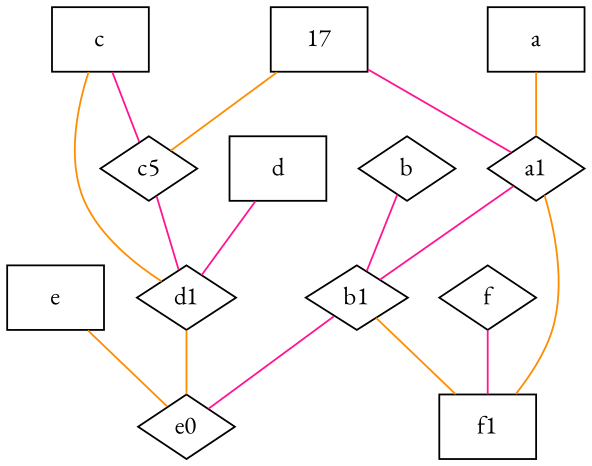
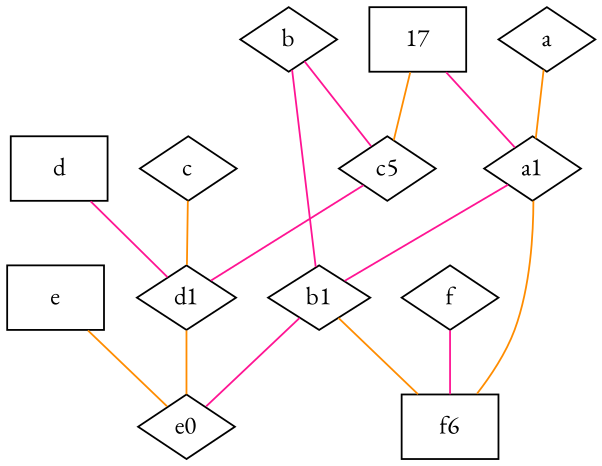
(100, 39) -> (188, 169)
(536, 39) -> (547, 39)
(126, 107) -> (338, 104)
(488, 427) -> (450, 427)
